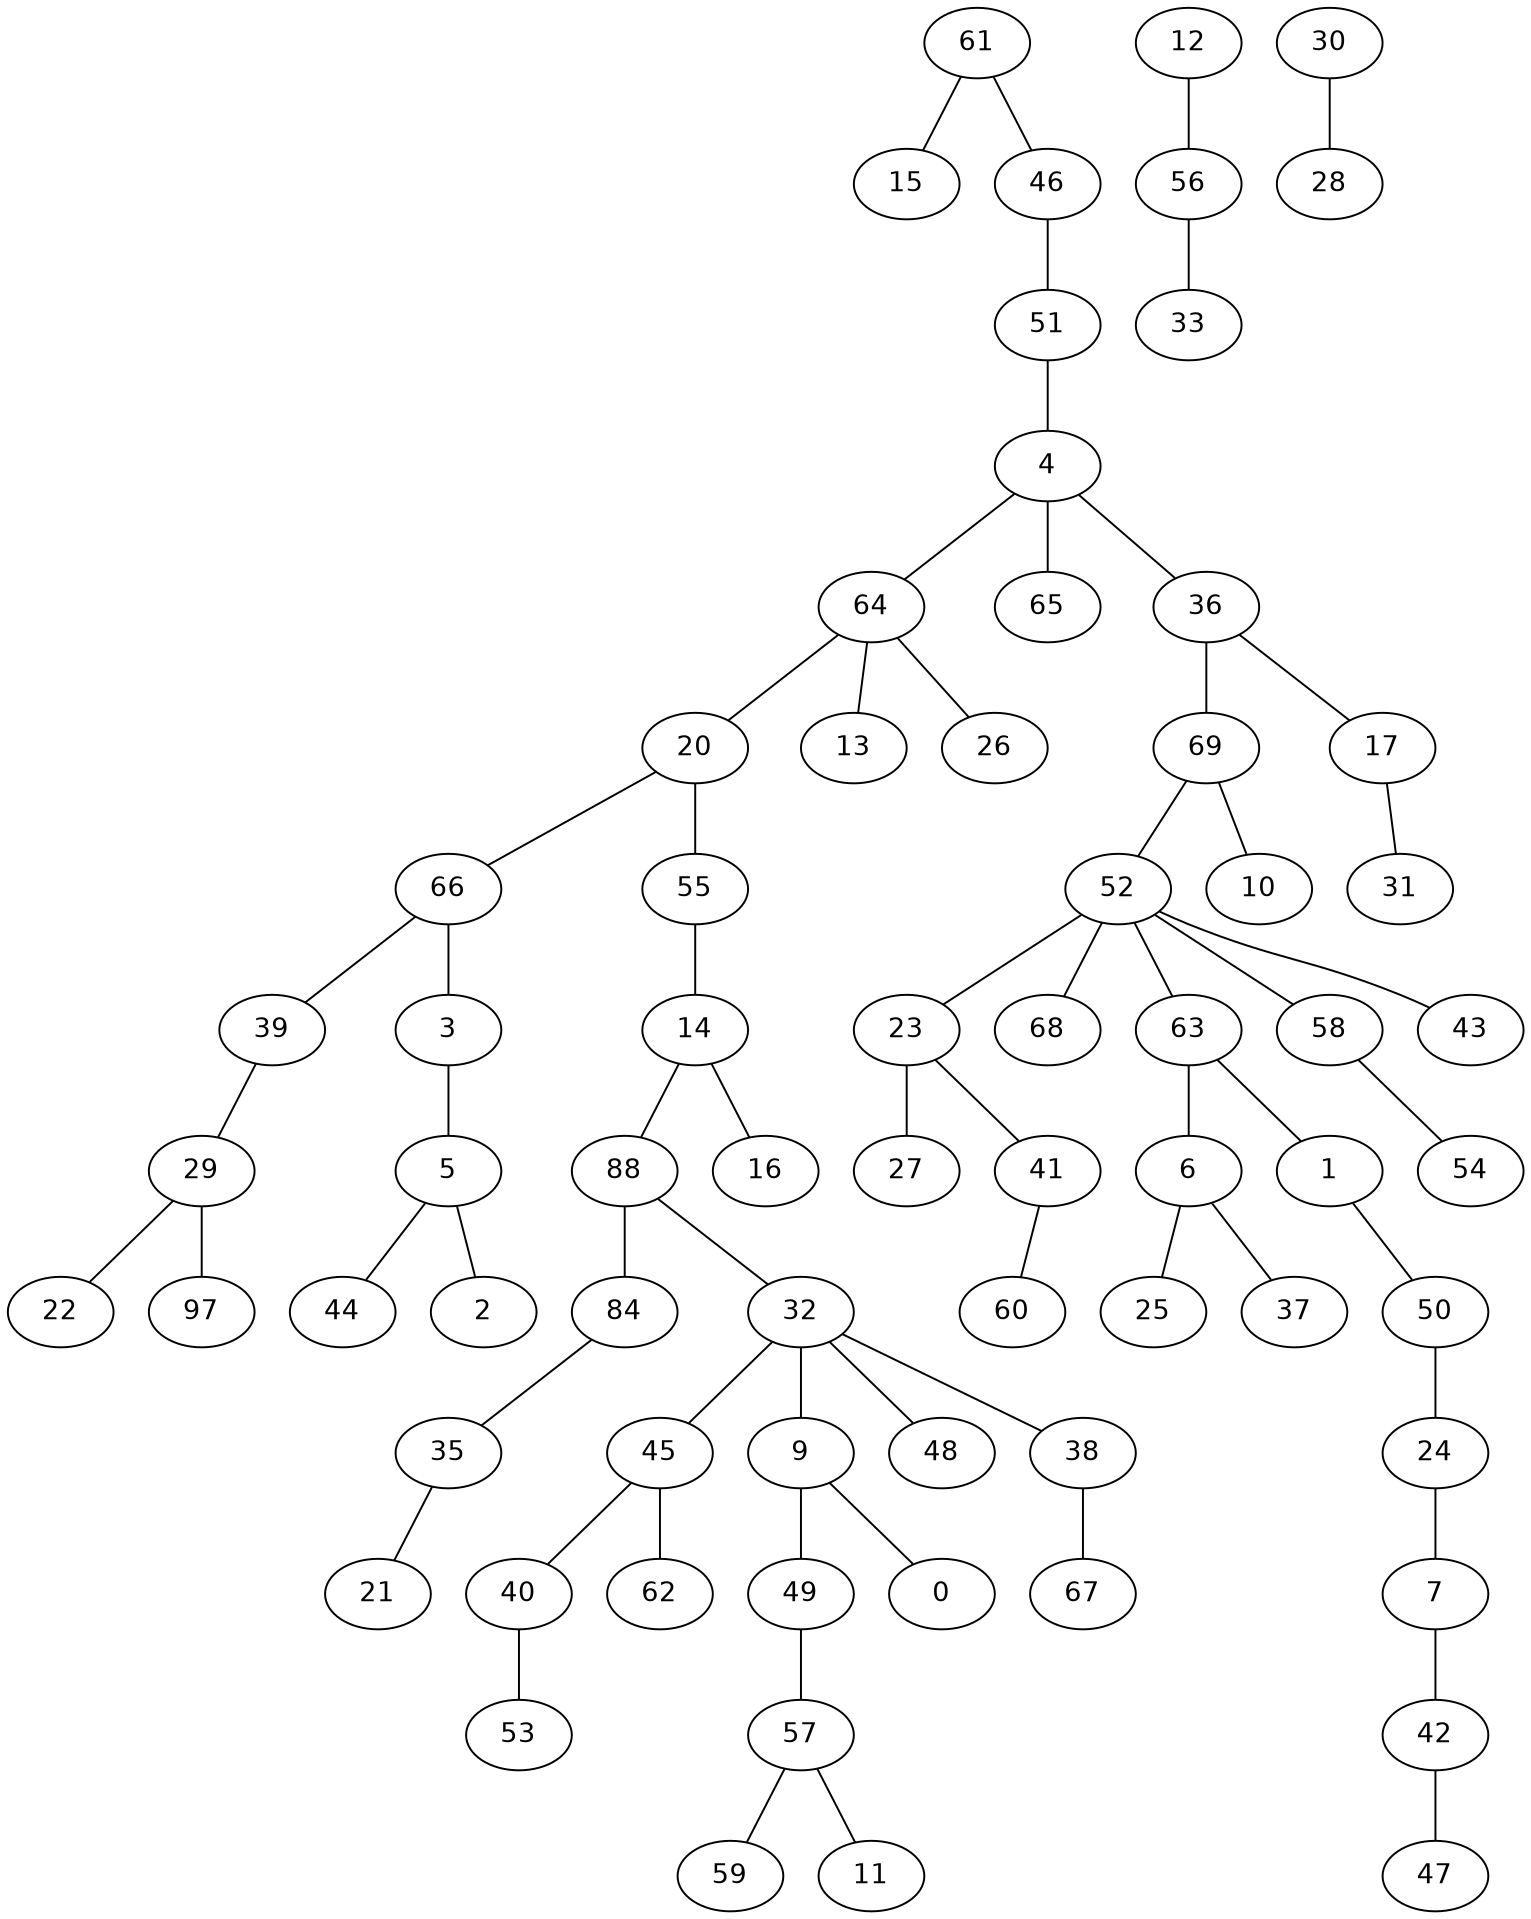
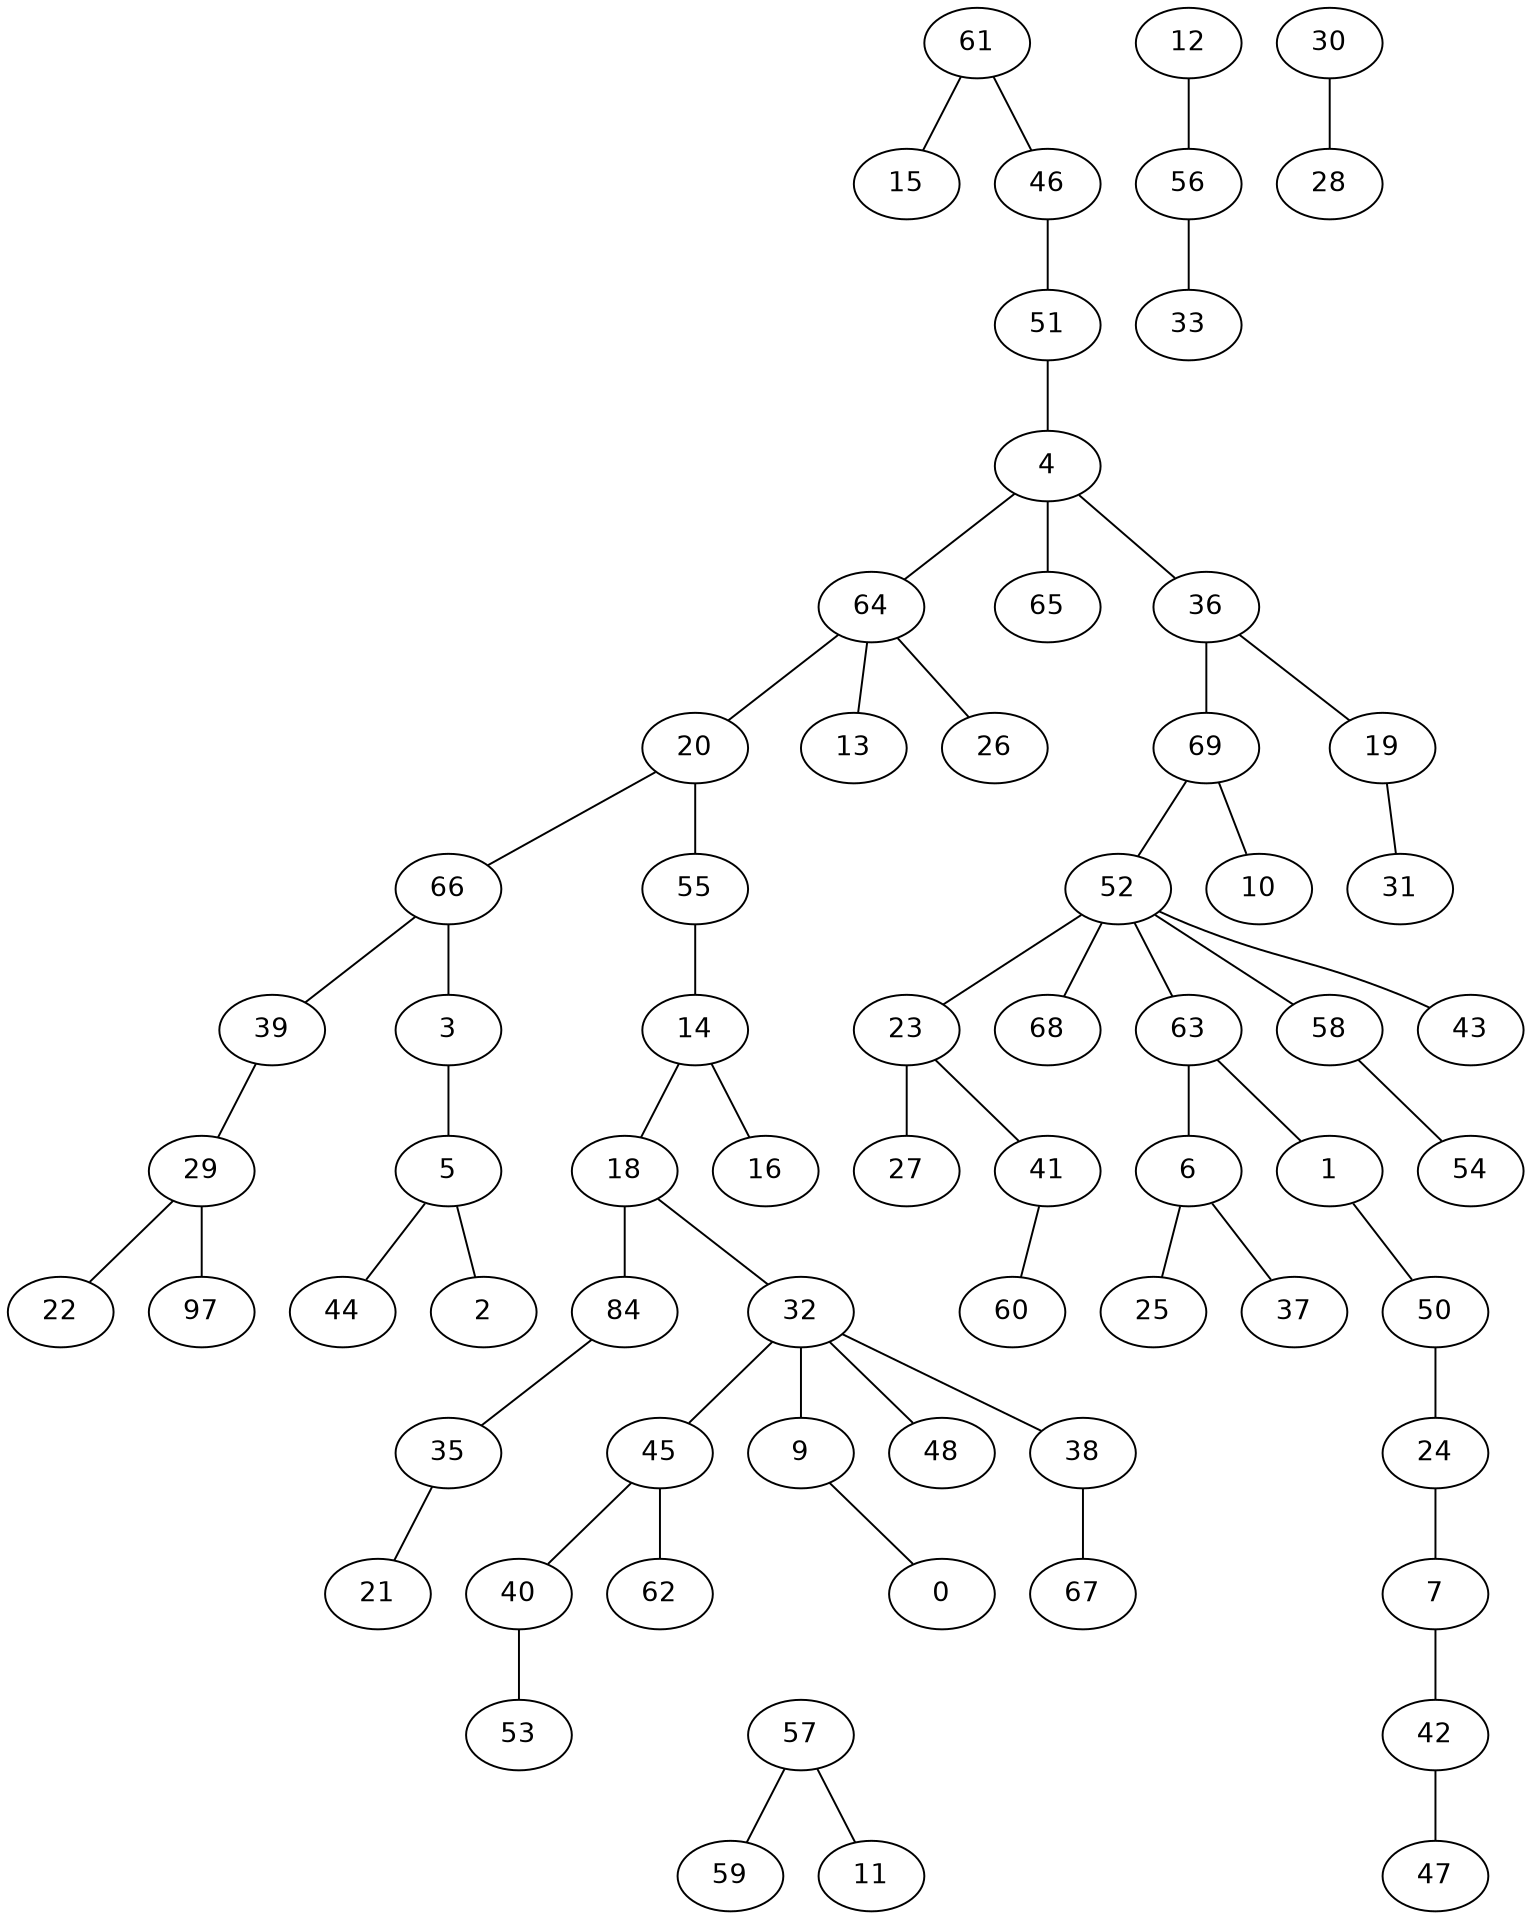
(1383, 748) -> (1383, 748)
(625, 1171) -> (625, 1171)
(801, 1594) -> none
